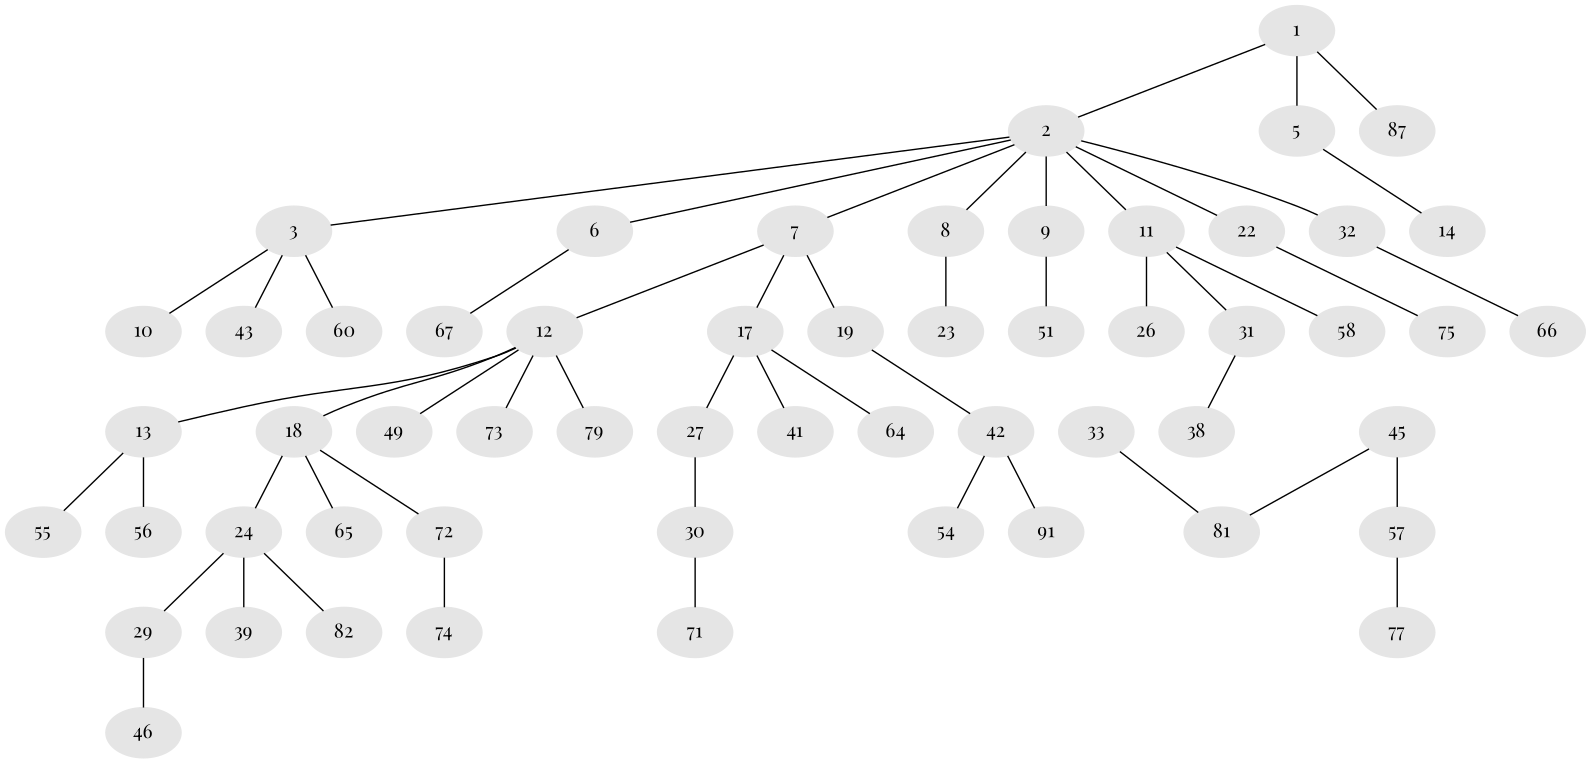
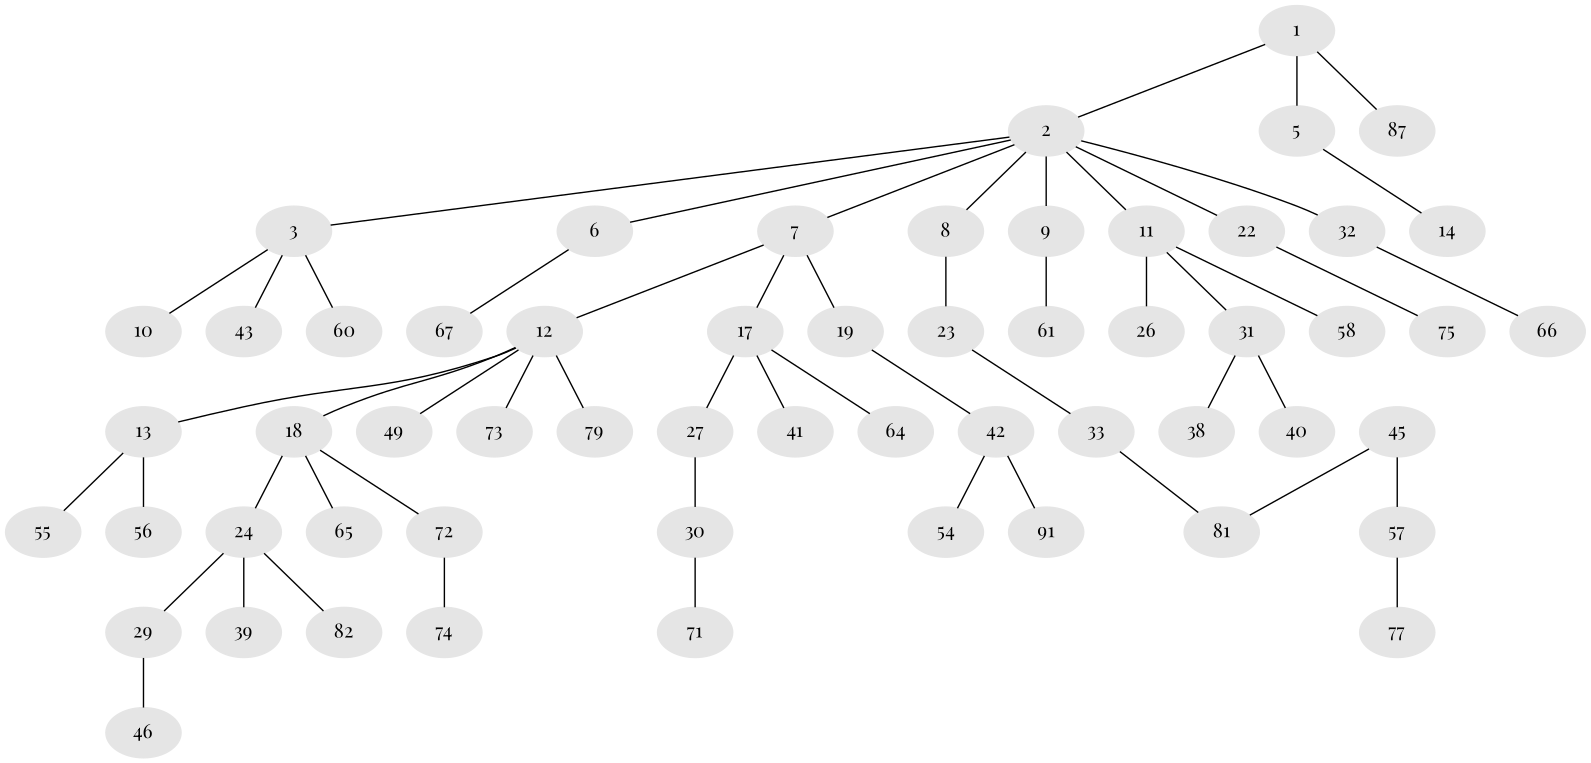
(1046, 332) -> (1046, 332)
none -> (1021, 382)
none -> (1297, 432)
